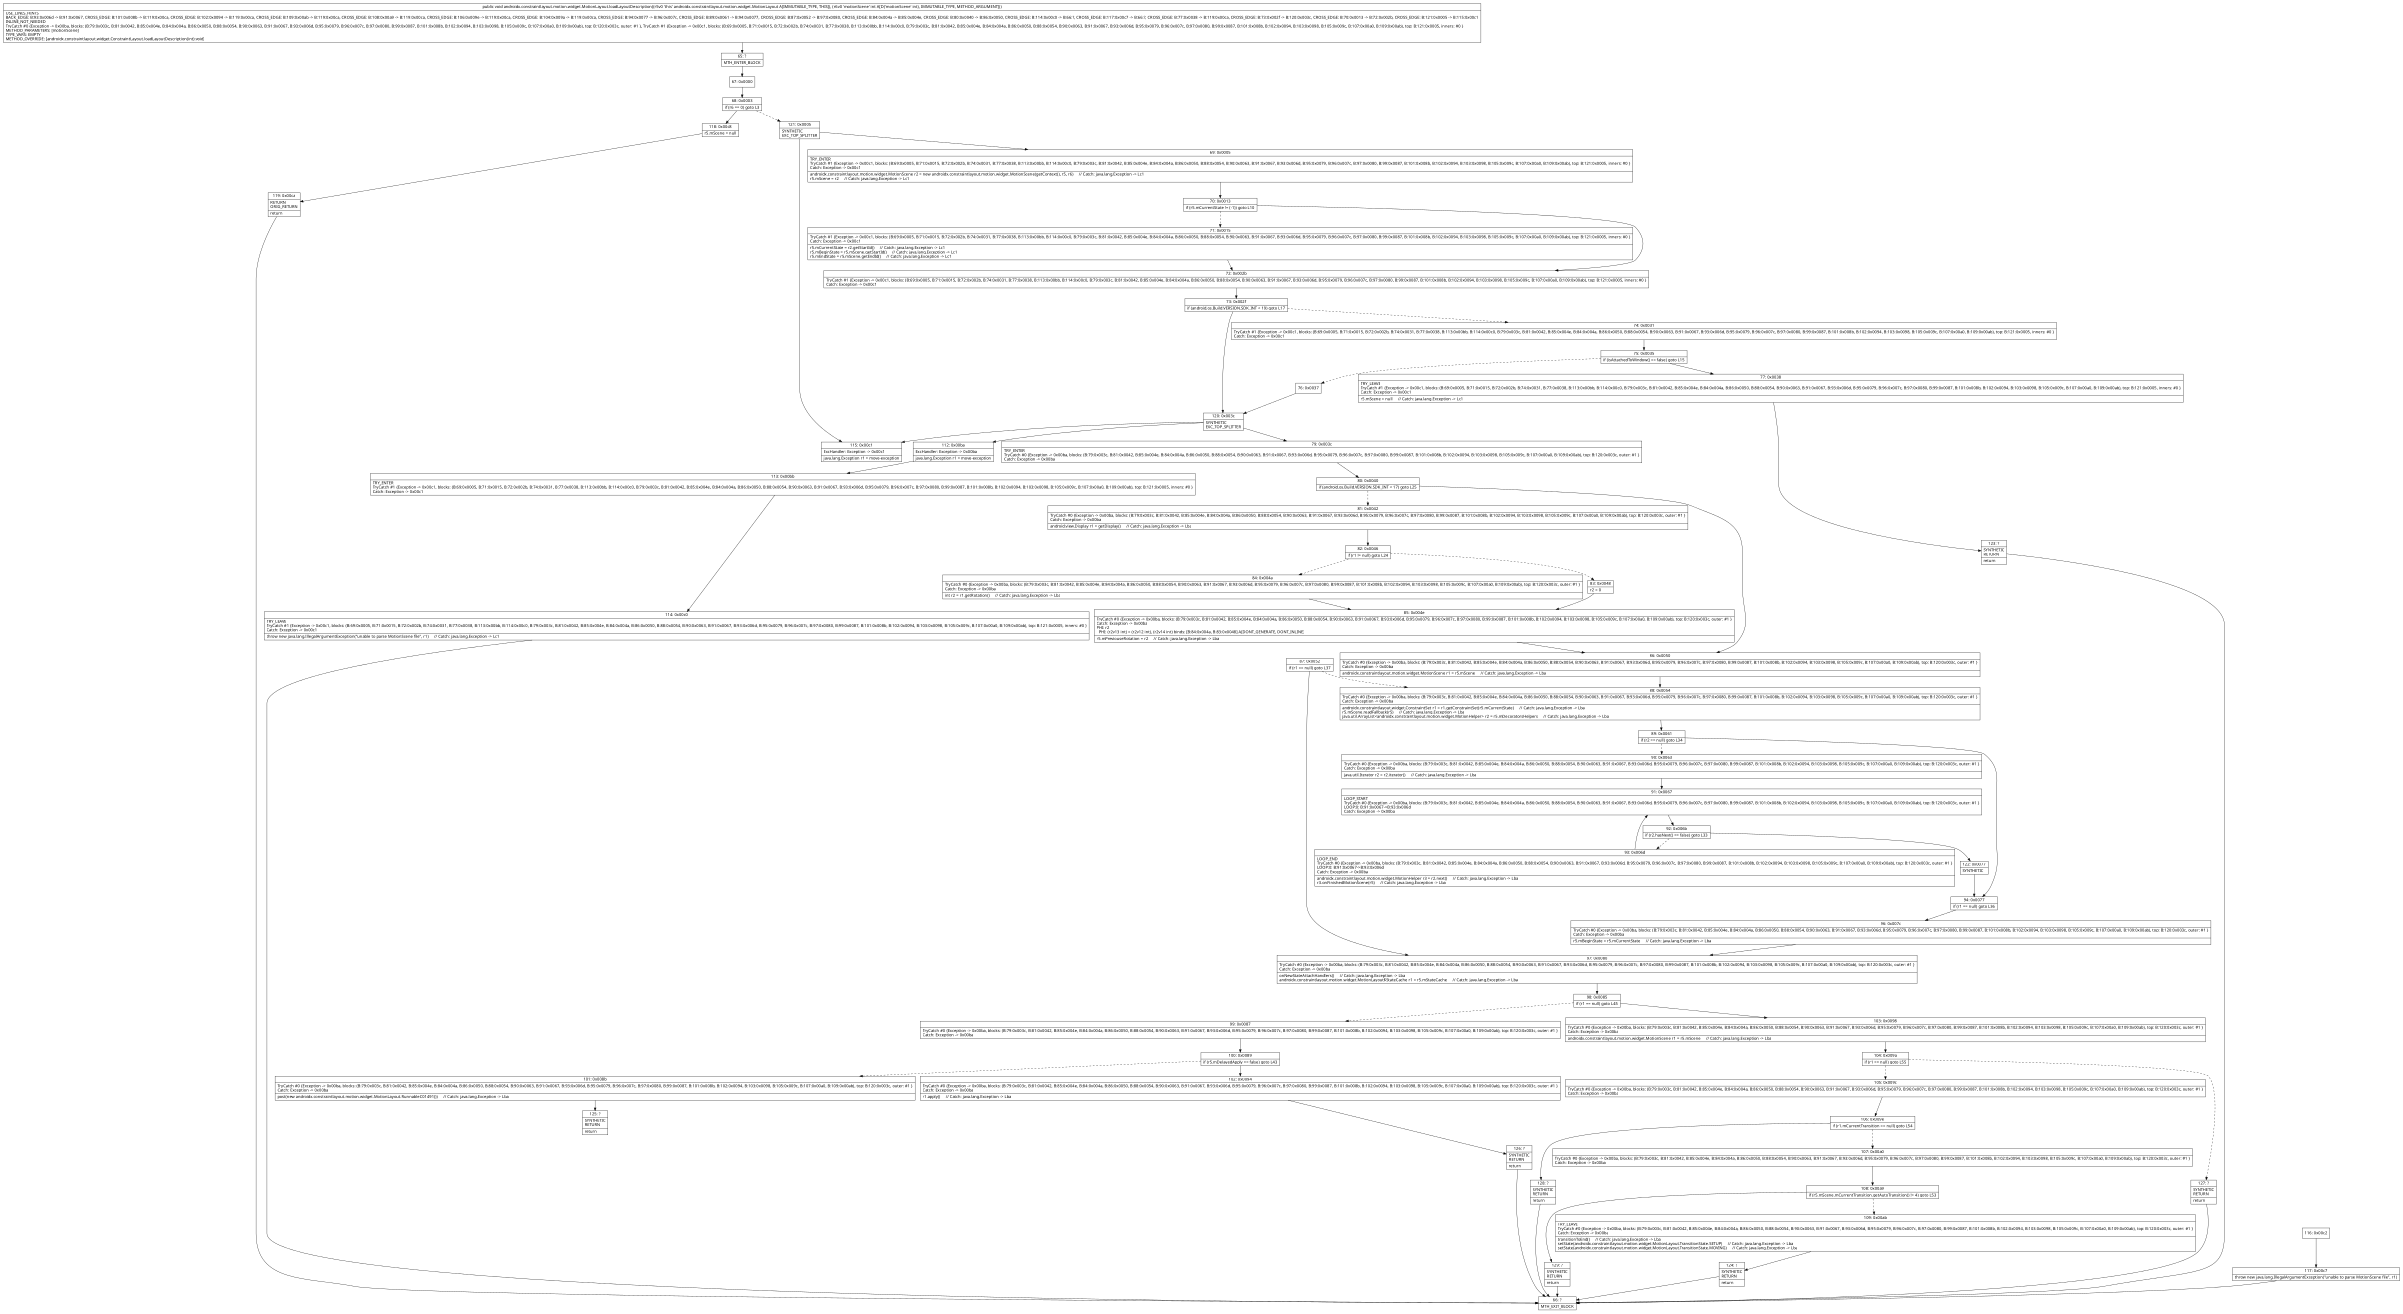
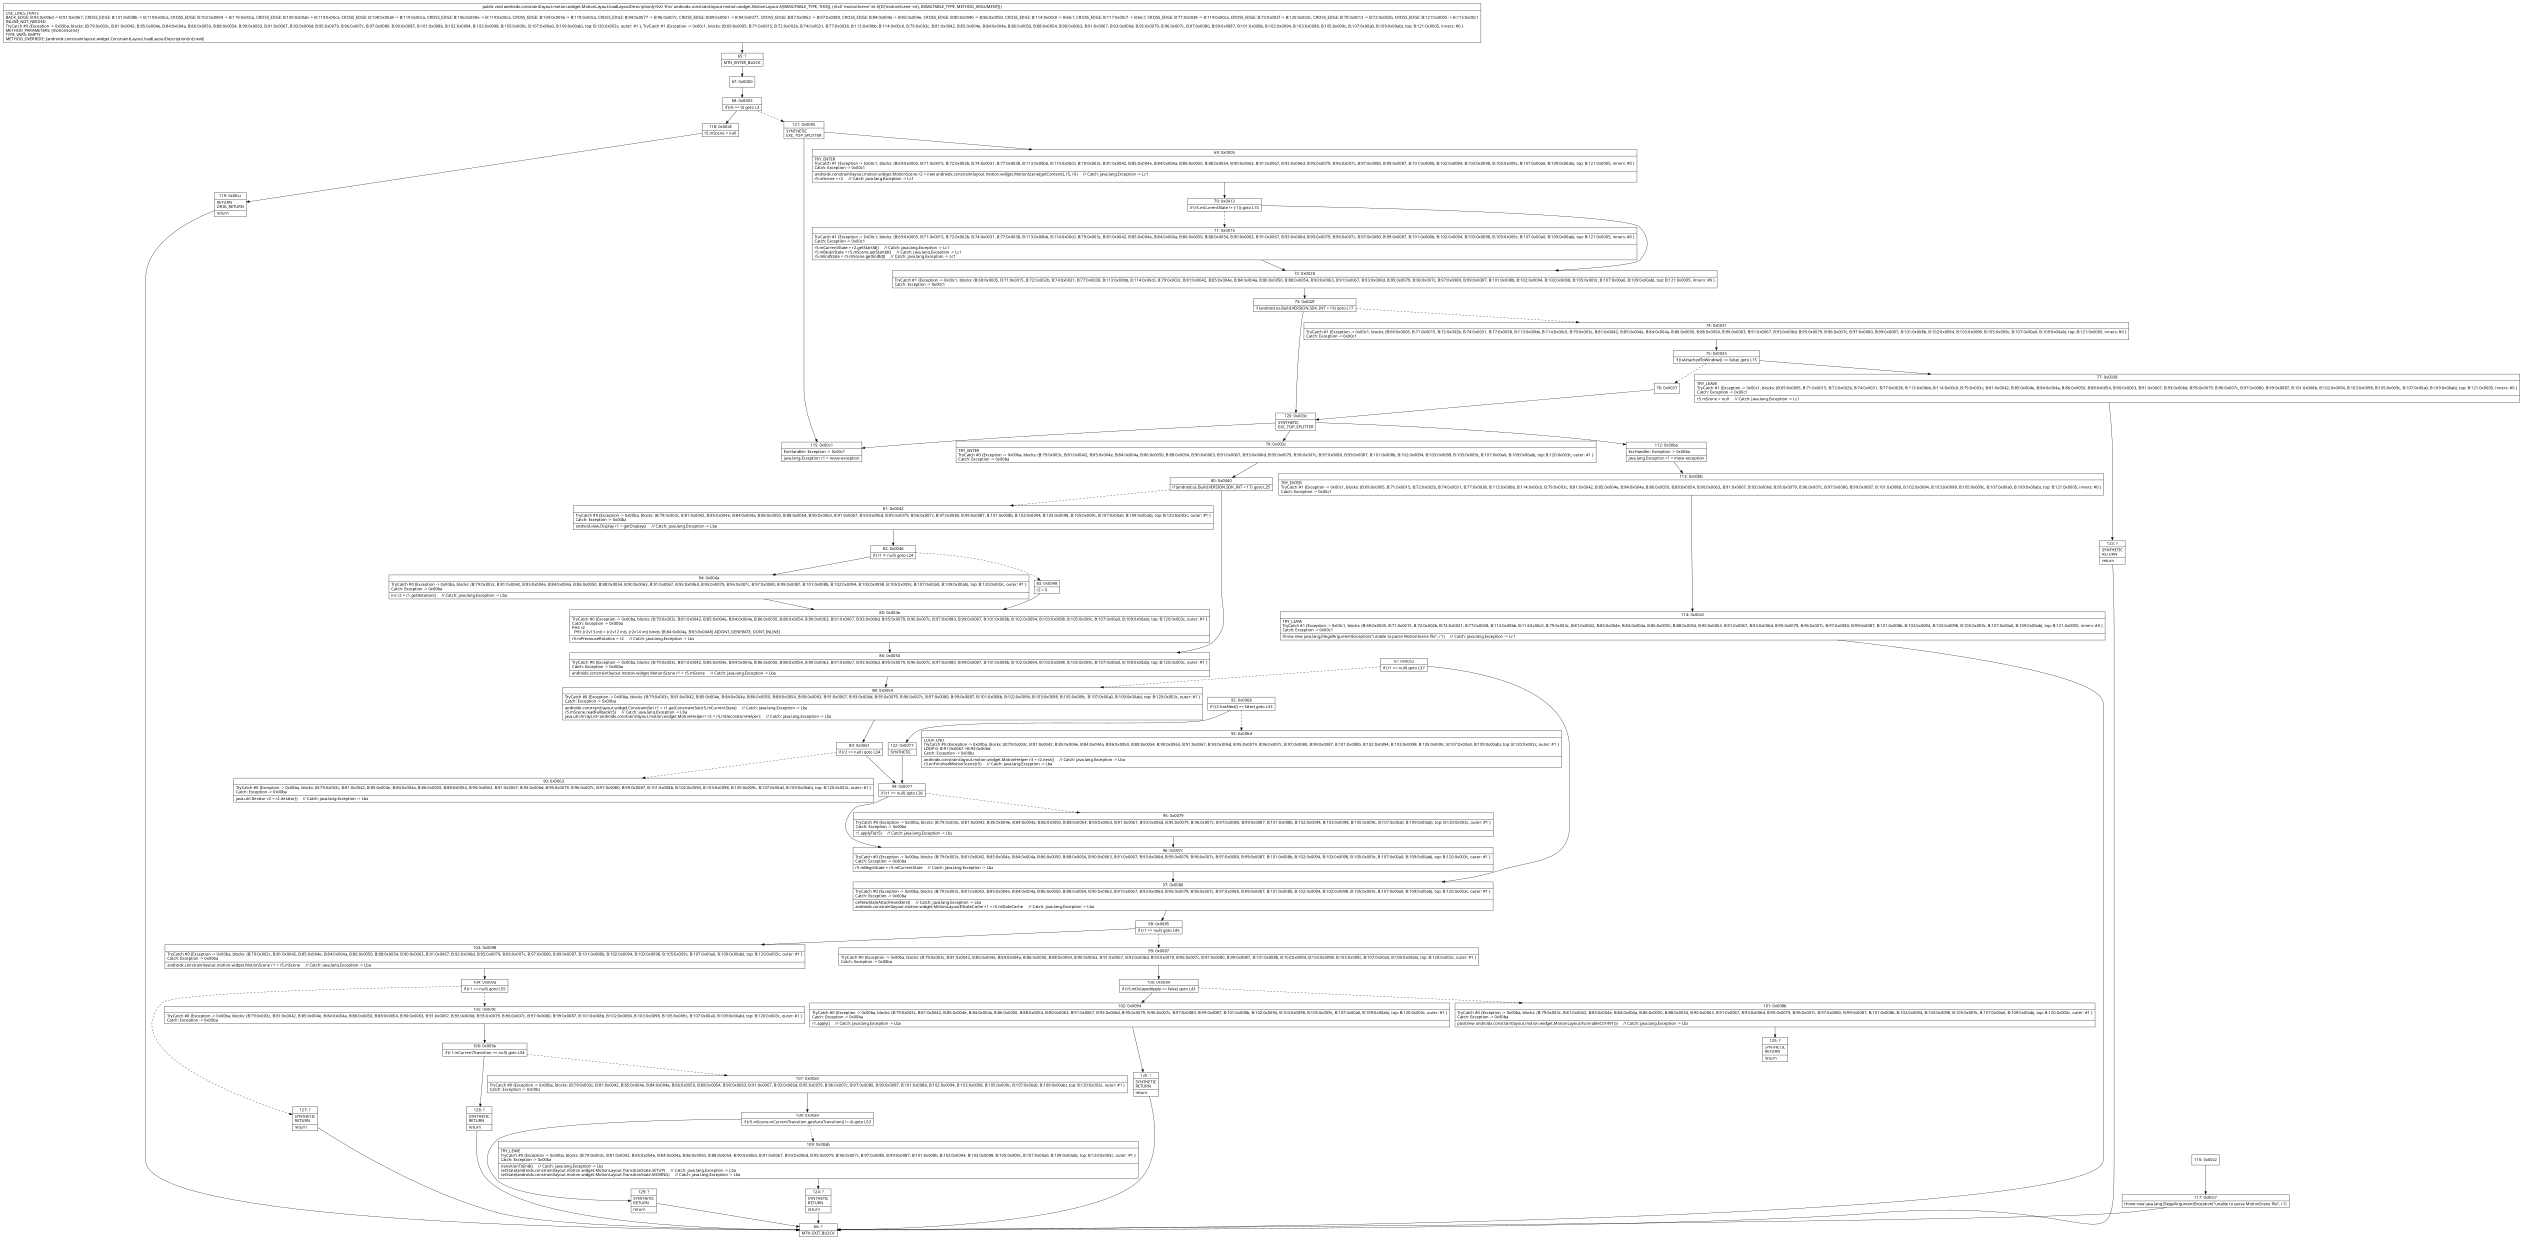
(1325, 567) -> (823, 566)
(1662, 802) -> none
none -> (1173, 825)
